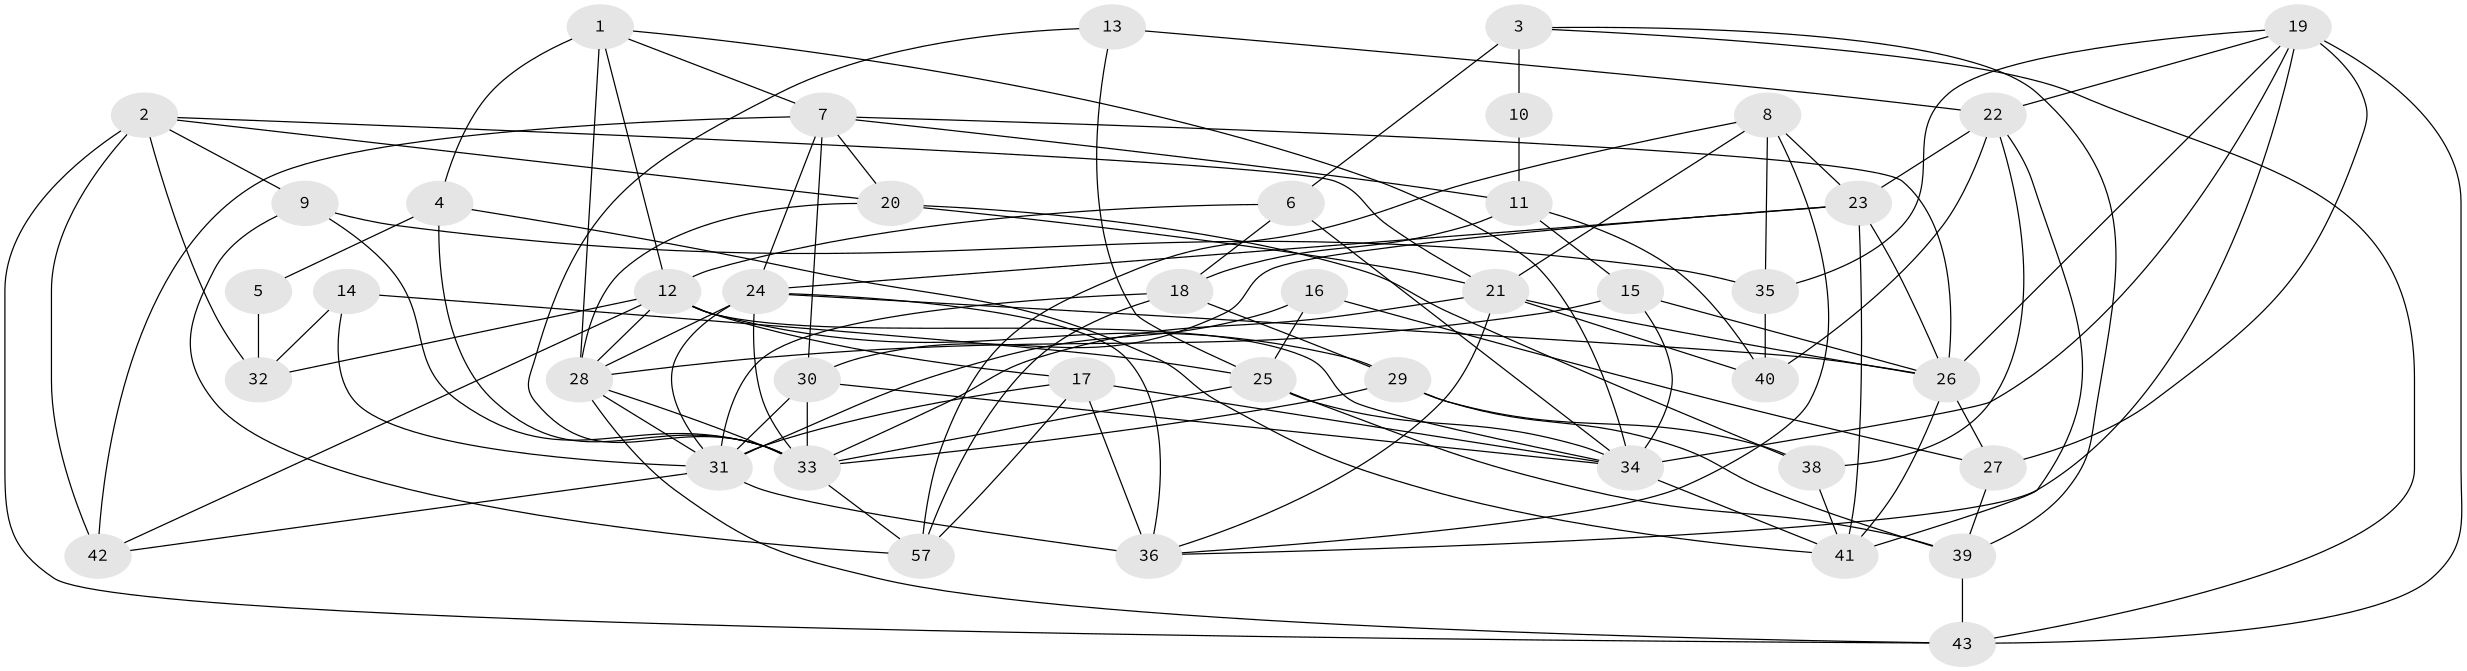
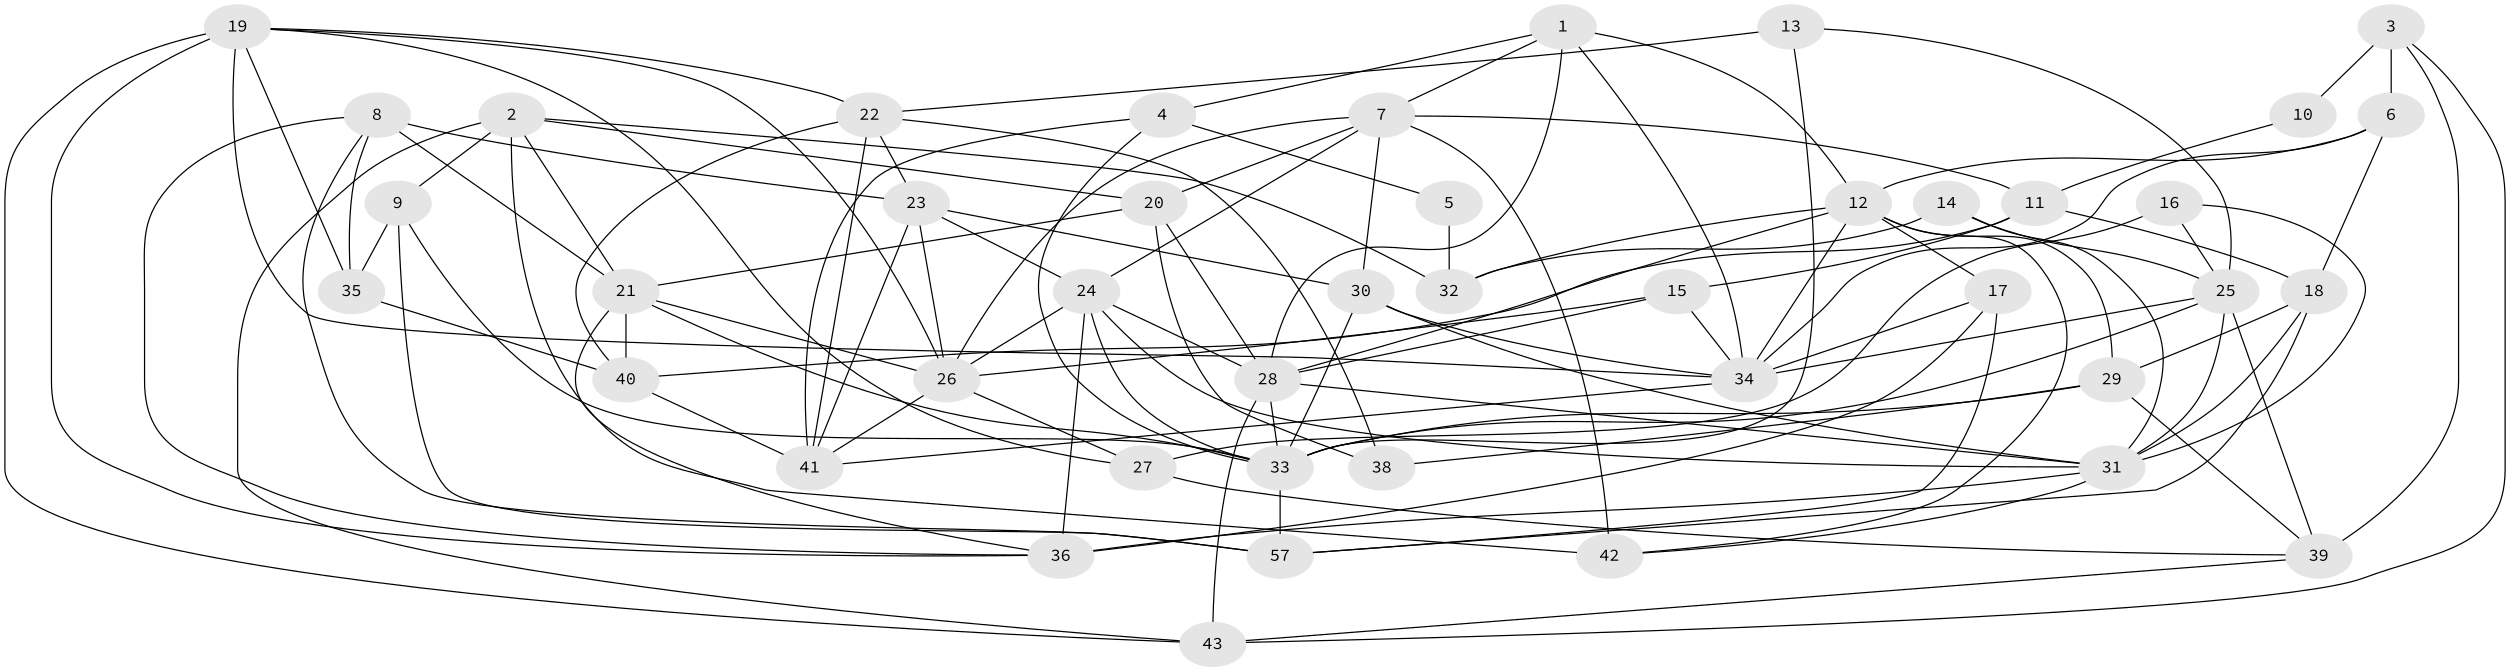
(895, 411) -> (2200, 396)
(1825, 503) -> (715, 422)
